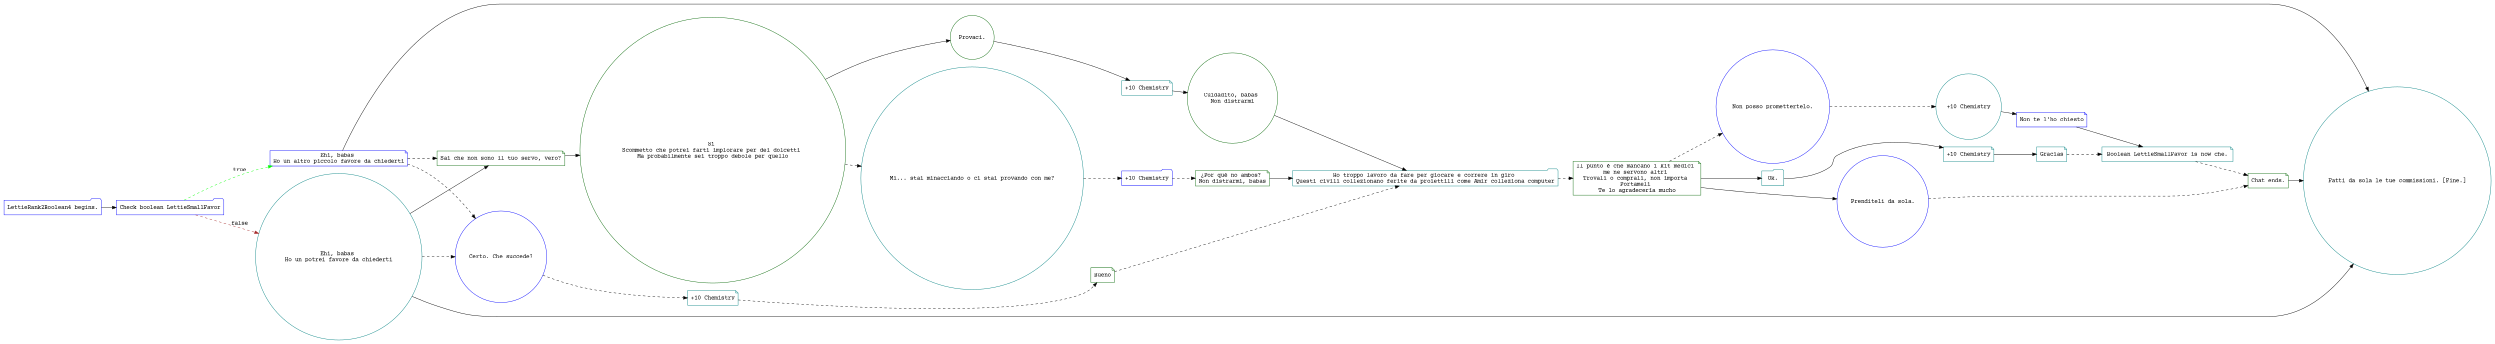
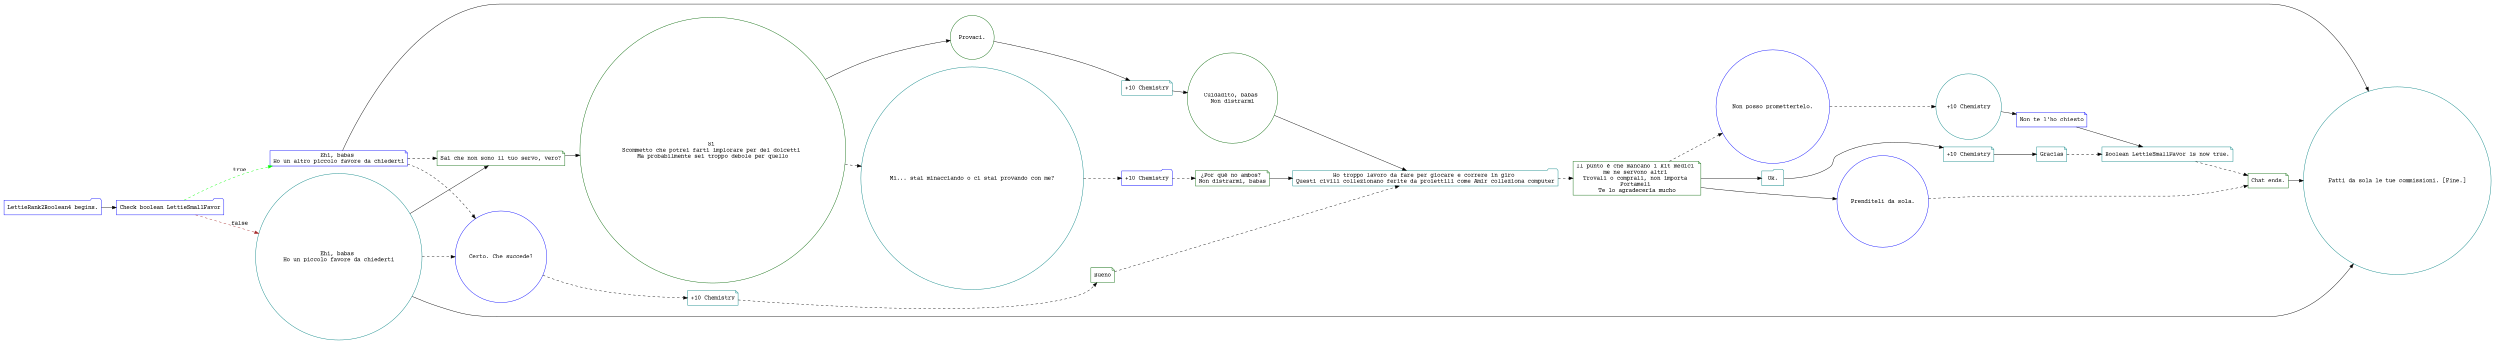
(2167, 154) -> (2167, 154)
(339, 257) -> (339, 257)
